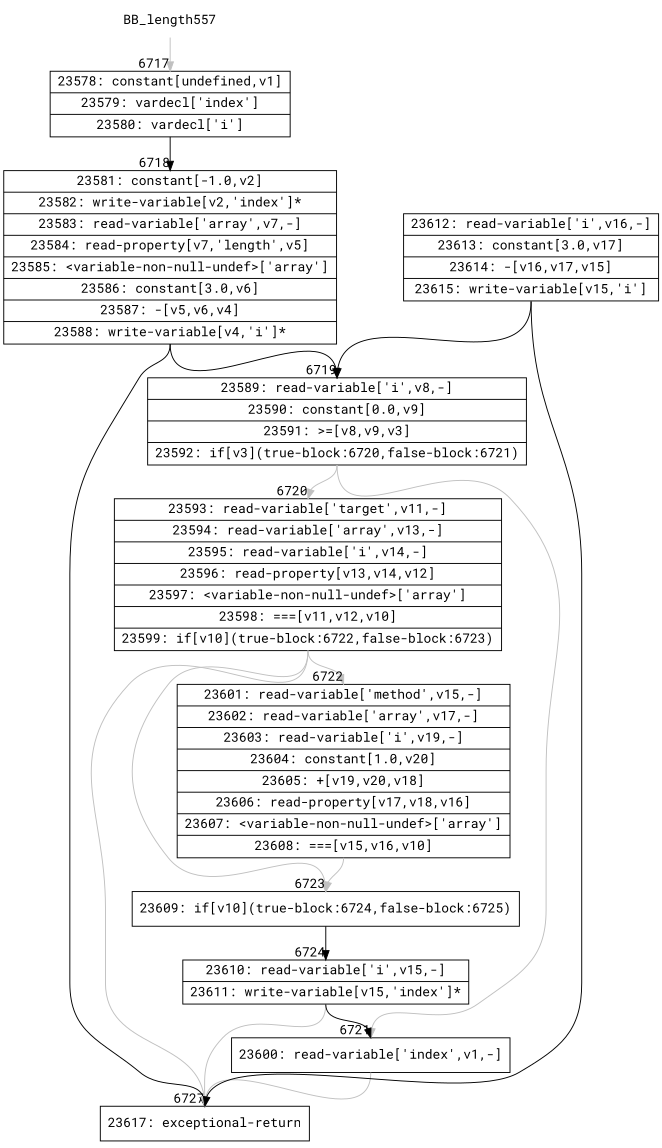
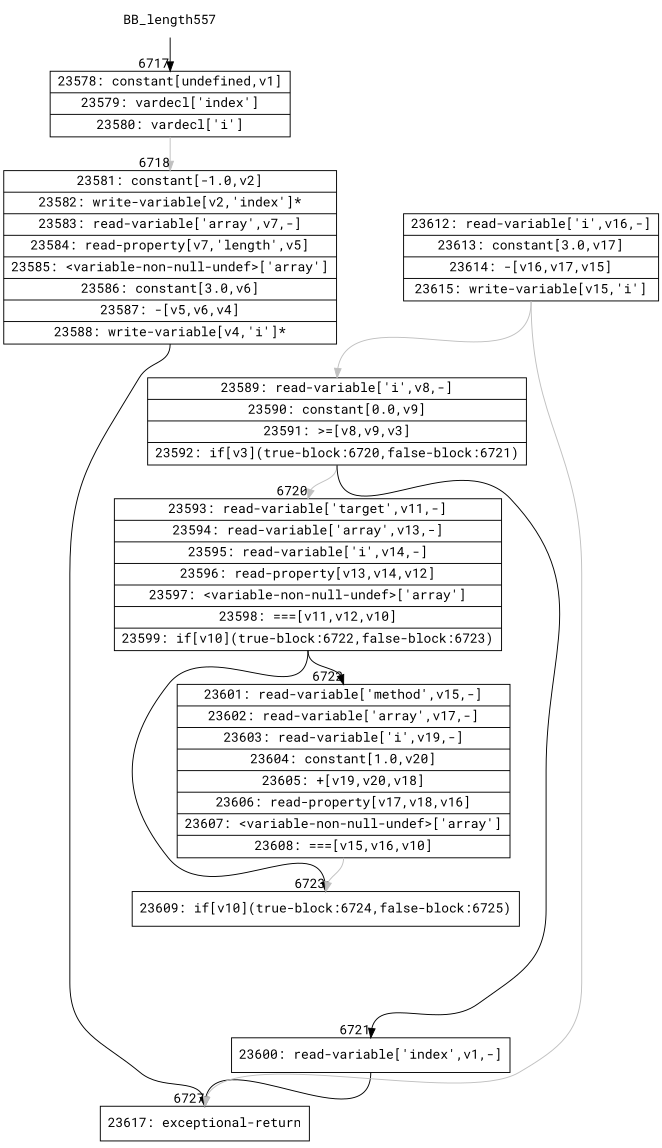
(170, 50) -> (170, 50)
(170, 149) -> (170, 149)
(439, 340) -> (439, 340)
(249, 362) -> none
(321, 666) -> (321, 666)
(549, 717) -> (549, 717)
(133, 777) -> (133, 777)
(94, 805) -> none
(582, 857) -> (582, 857)
(326, 982) -> none
(292, 1091) -> (292, 1091)
